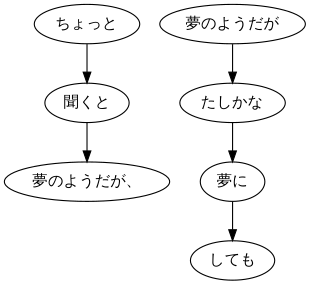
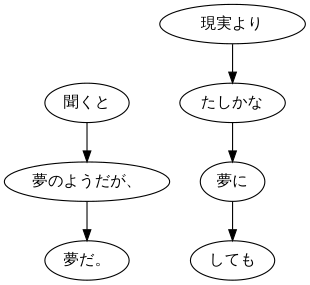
(87, 24) -> none
(233, 24) -> (233, 24)
none -> (87, 260)
